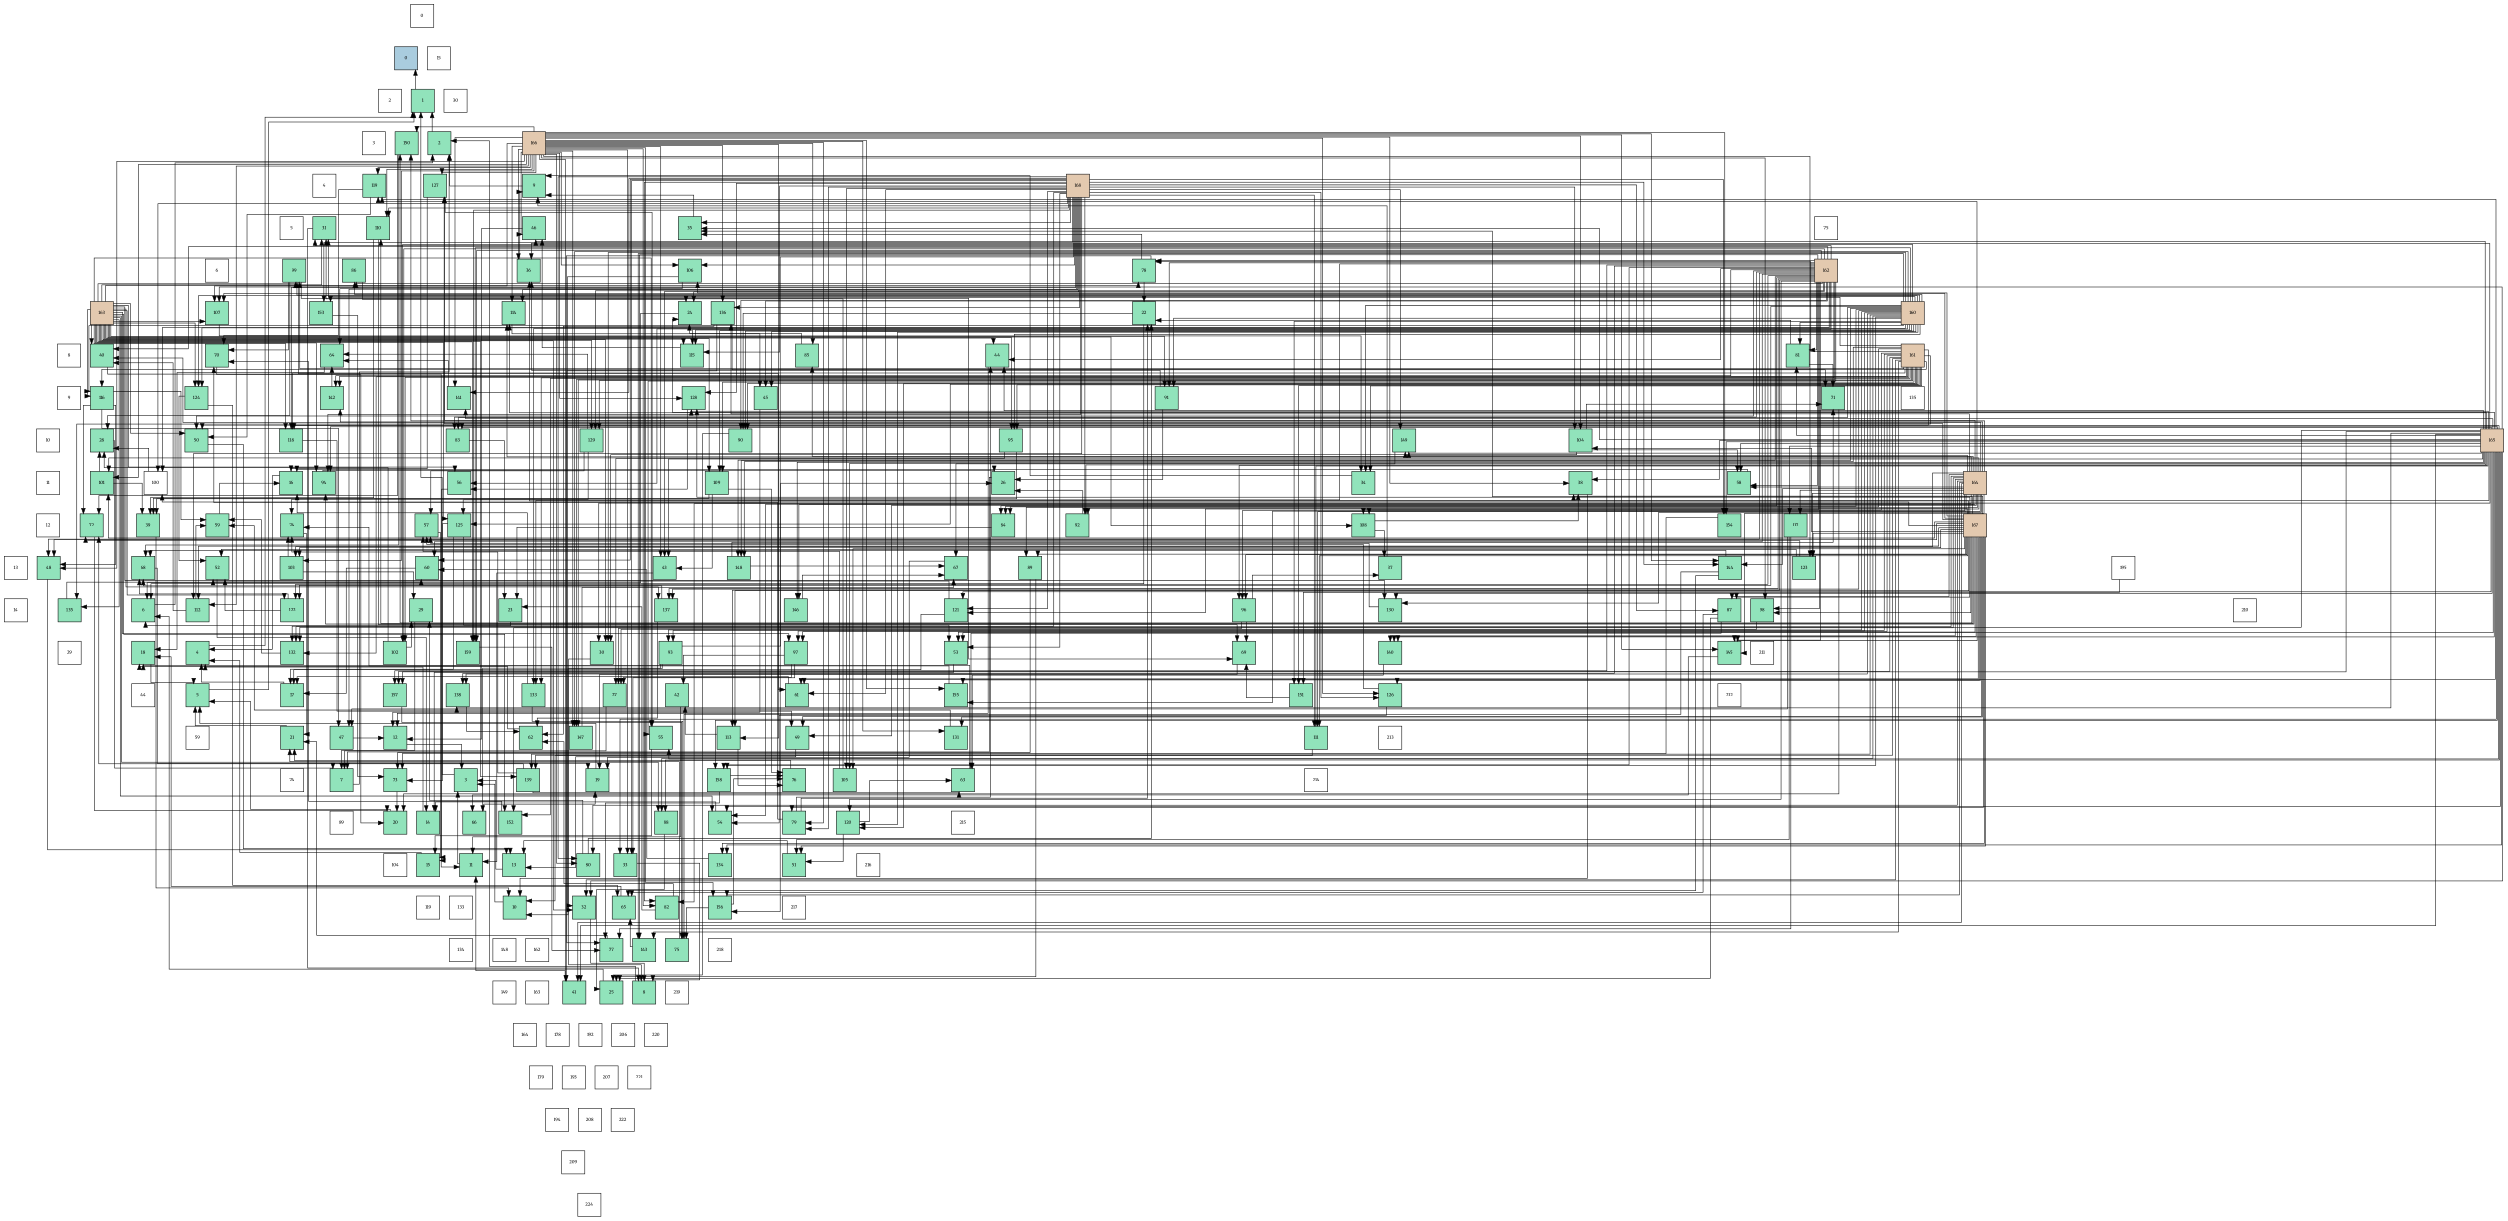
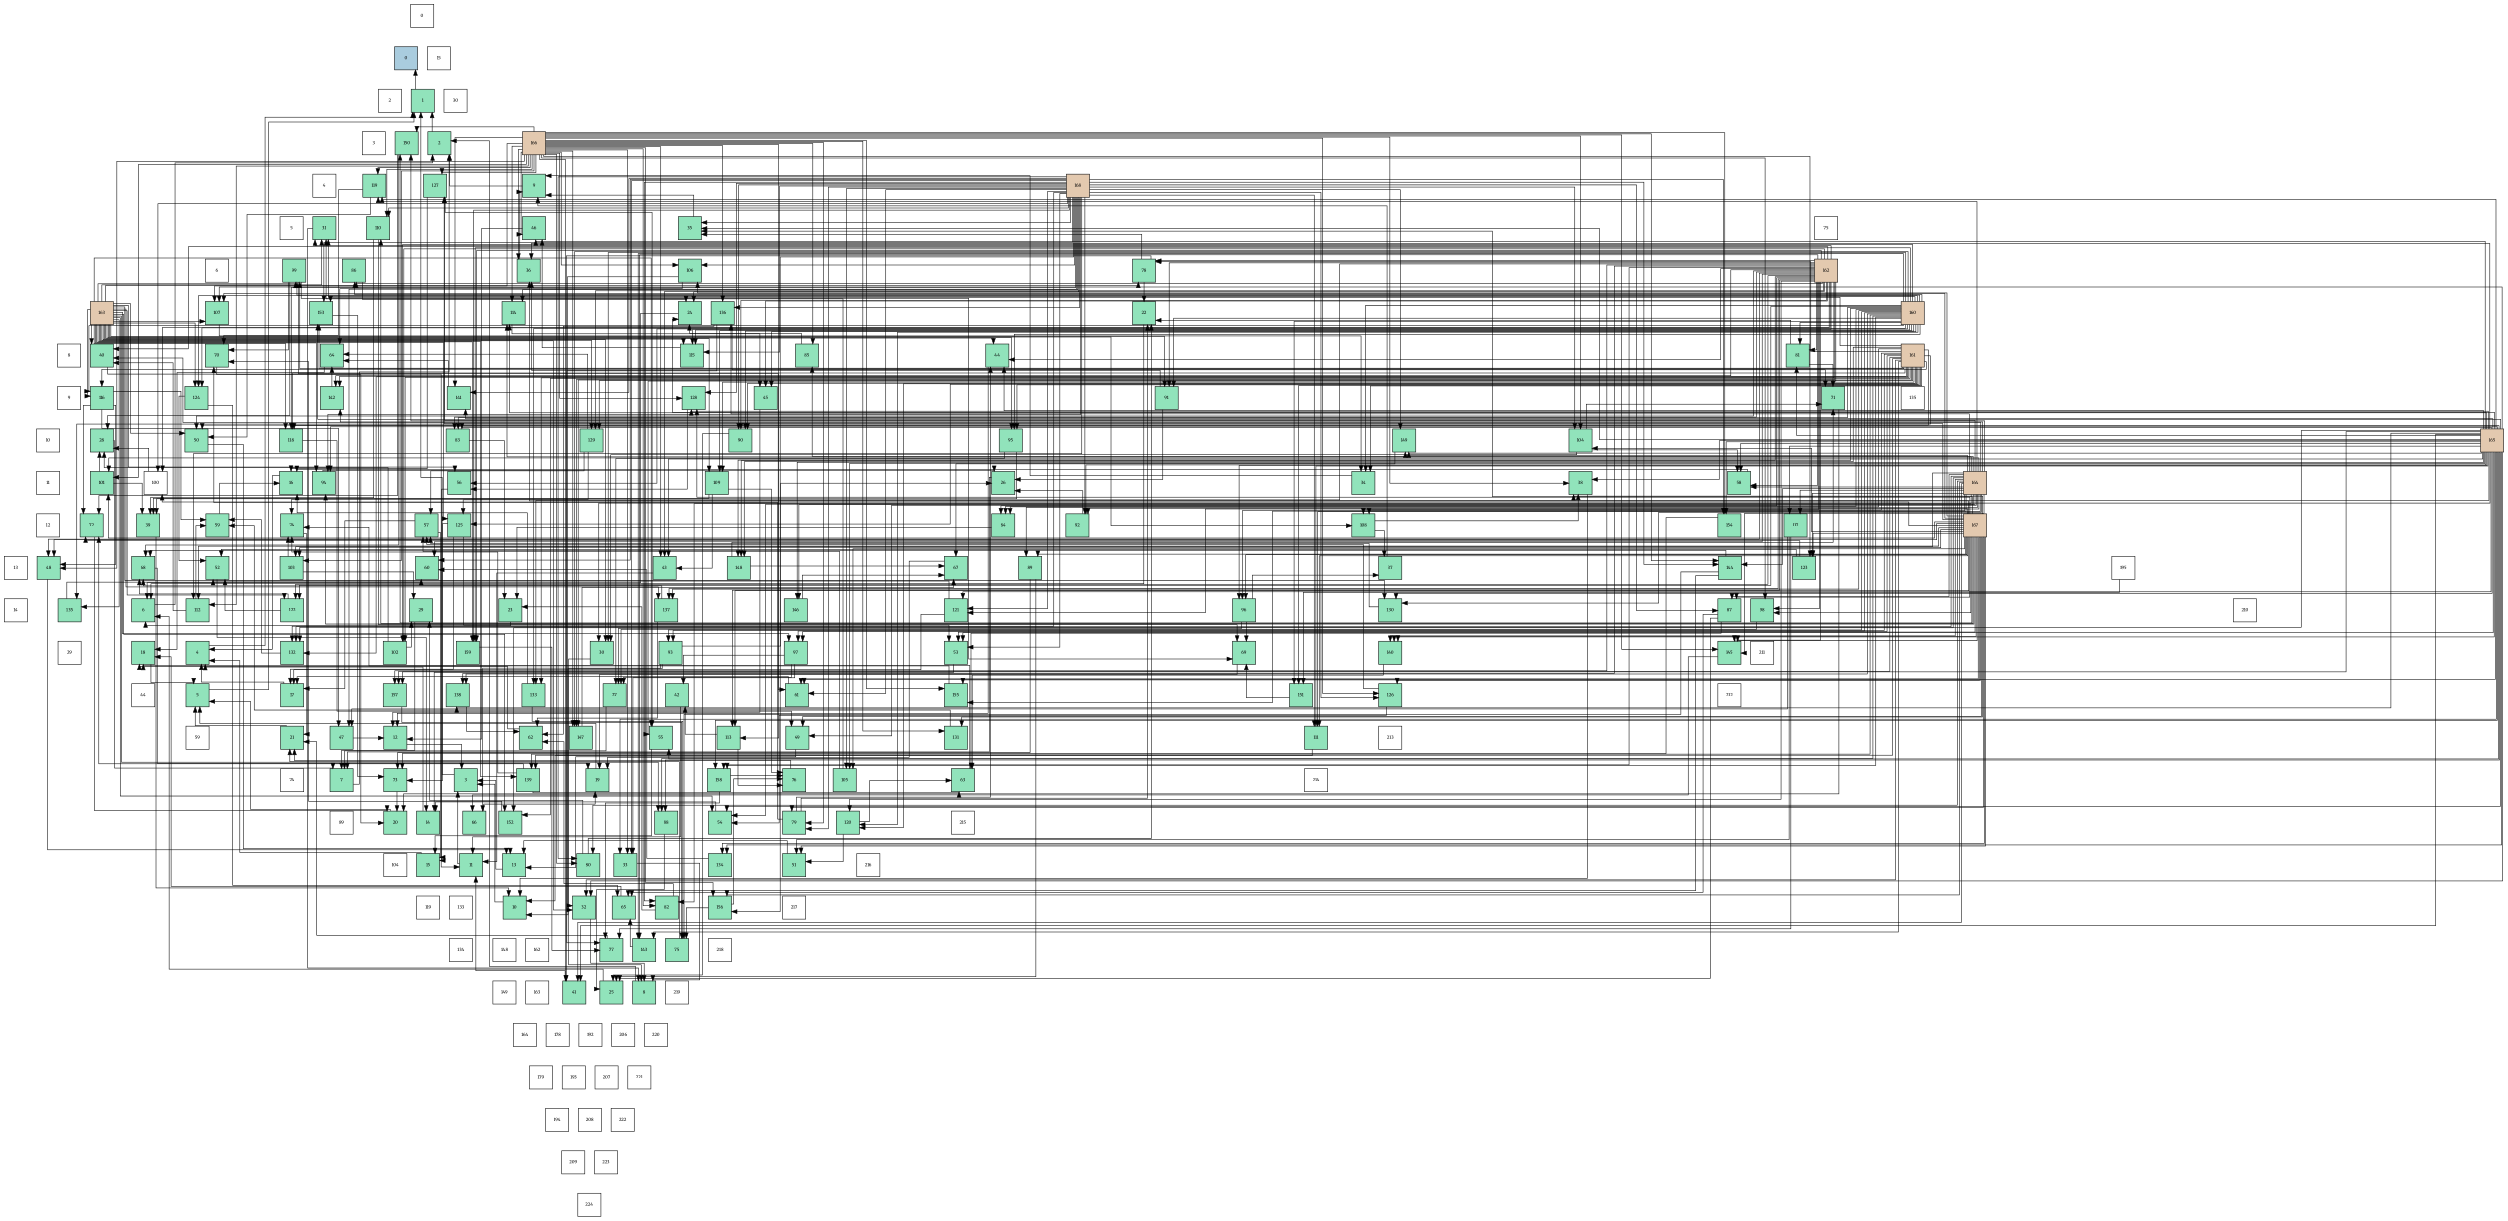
(895, 313) -> (783, 185)
none -> (1092, 368)
none -> (1369, 419)
(346, 615) -> (345, 594)
none -> (606, 1162)
